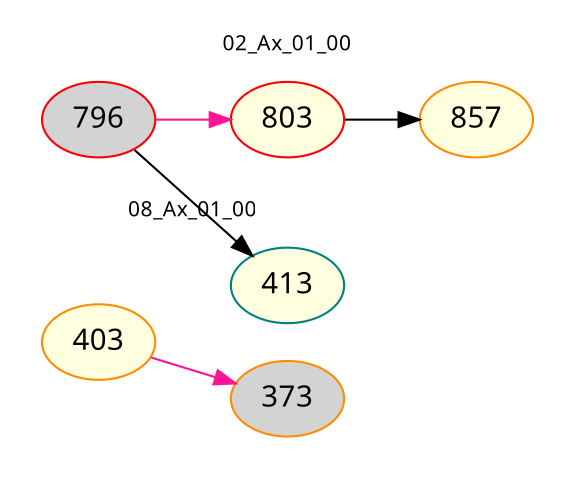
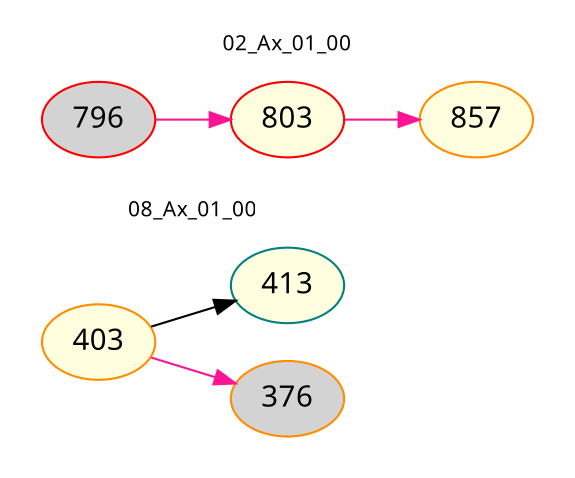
(372, 120) -> (372, 120)
(196, 205) -> (183, 317)
(288, 399) -> (288, 399)
